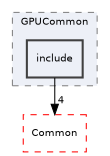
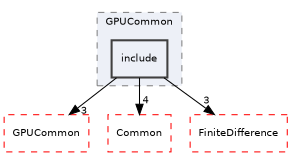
none -> (47, 133)
none -> (239, 133)
